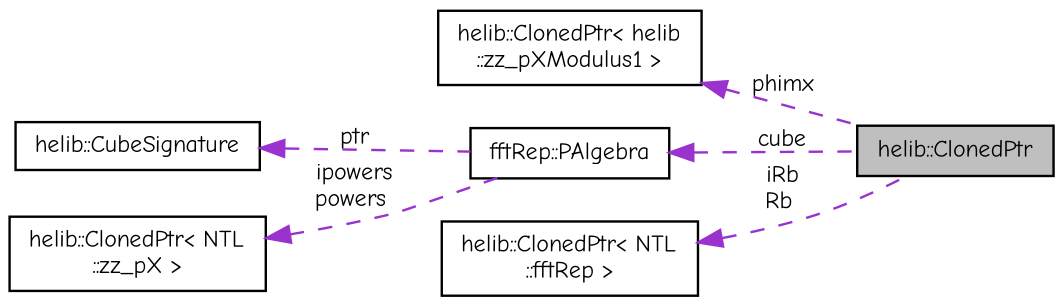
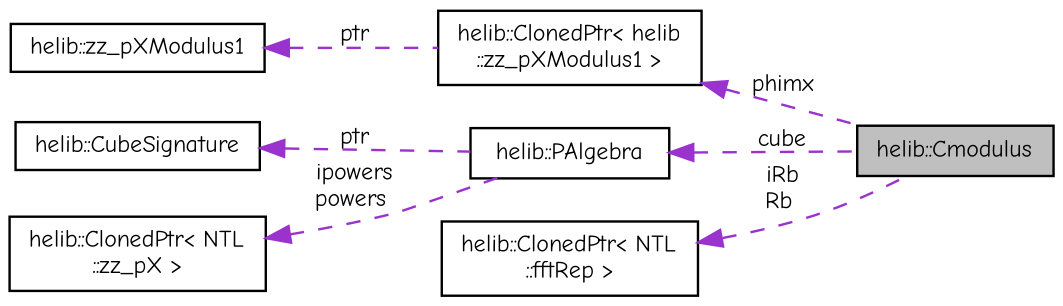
none -> (138, 48)
(955, 151) -> (955, 151)
(570, 153) -> (570, 153)
